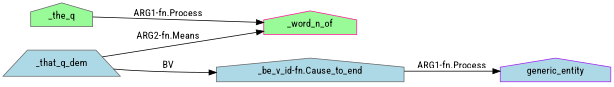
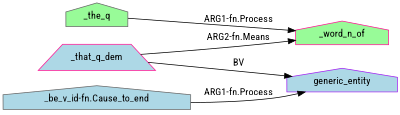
(62, 63) -> (97, 57)
(161, 72) -> (216, 69)
